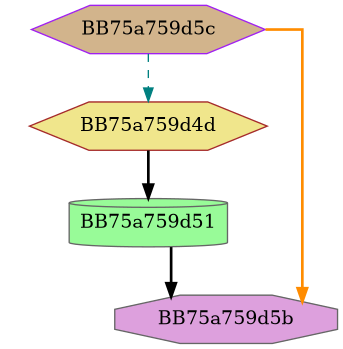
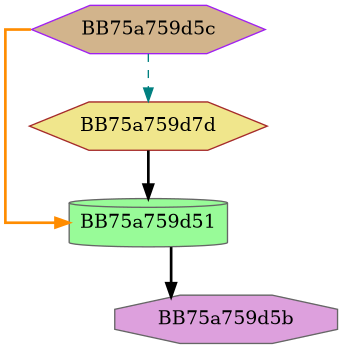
(148, 126) -> (148, 126)
(302, 140) -> (5, 138)
